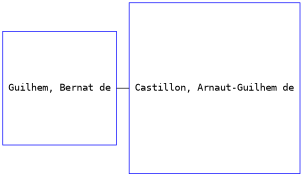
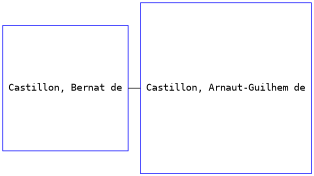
(60, 88) -> (65, 88)
